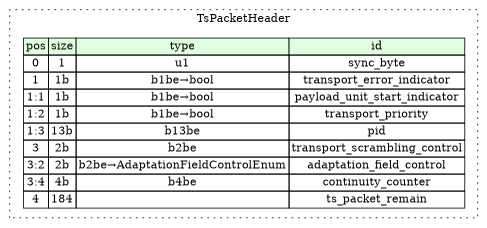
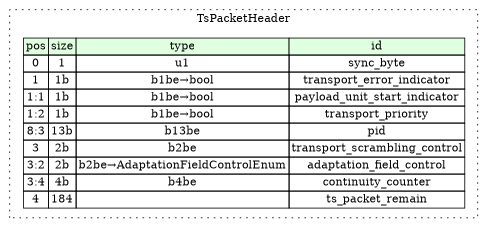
(36, 131) -> (36, 131)
